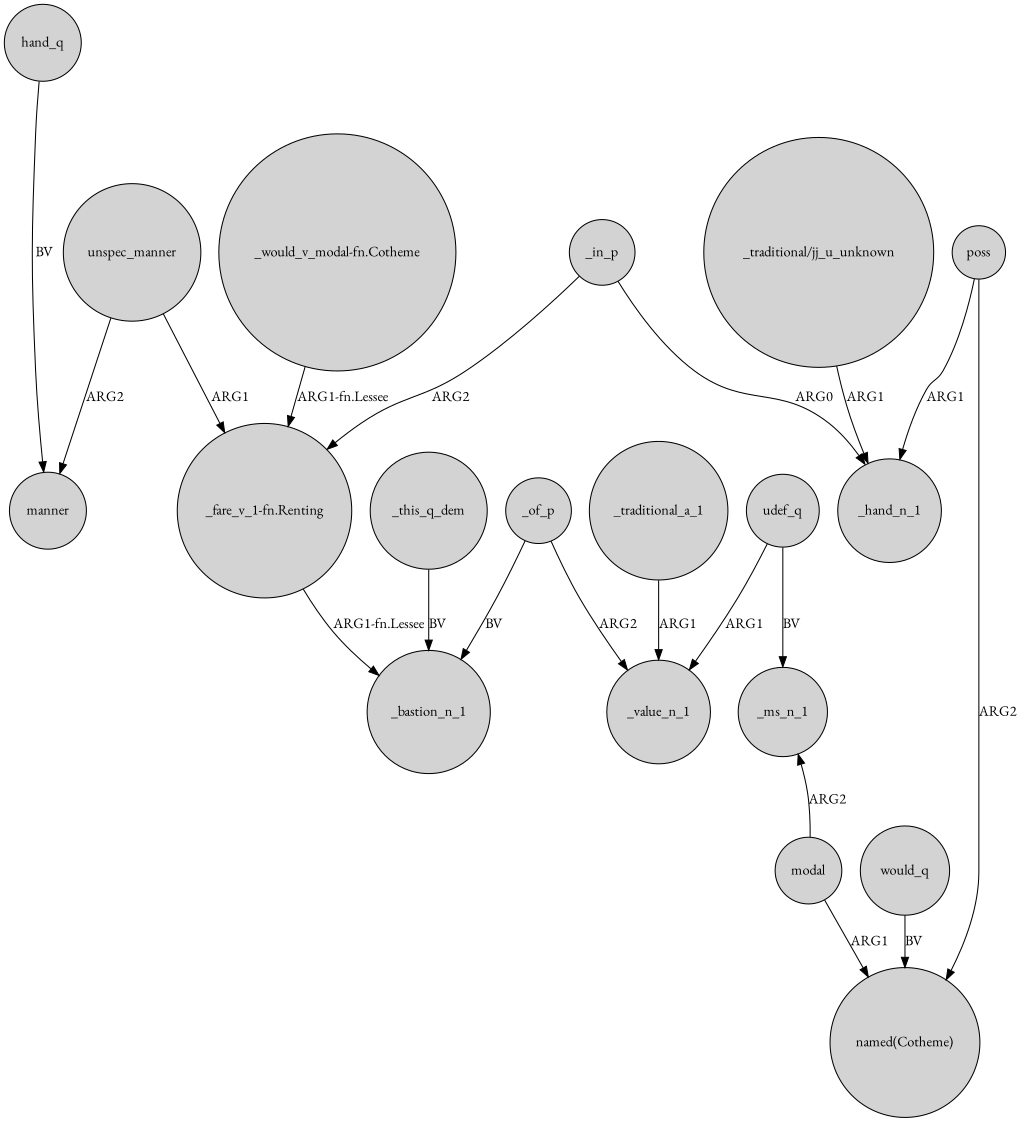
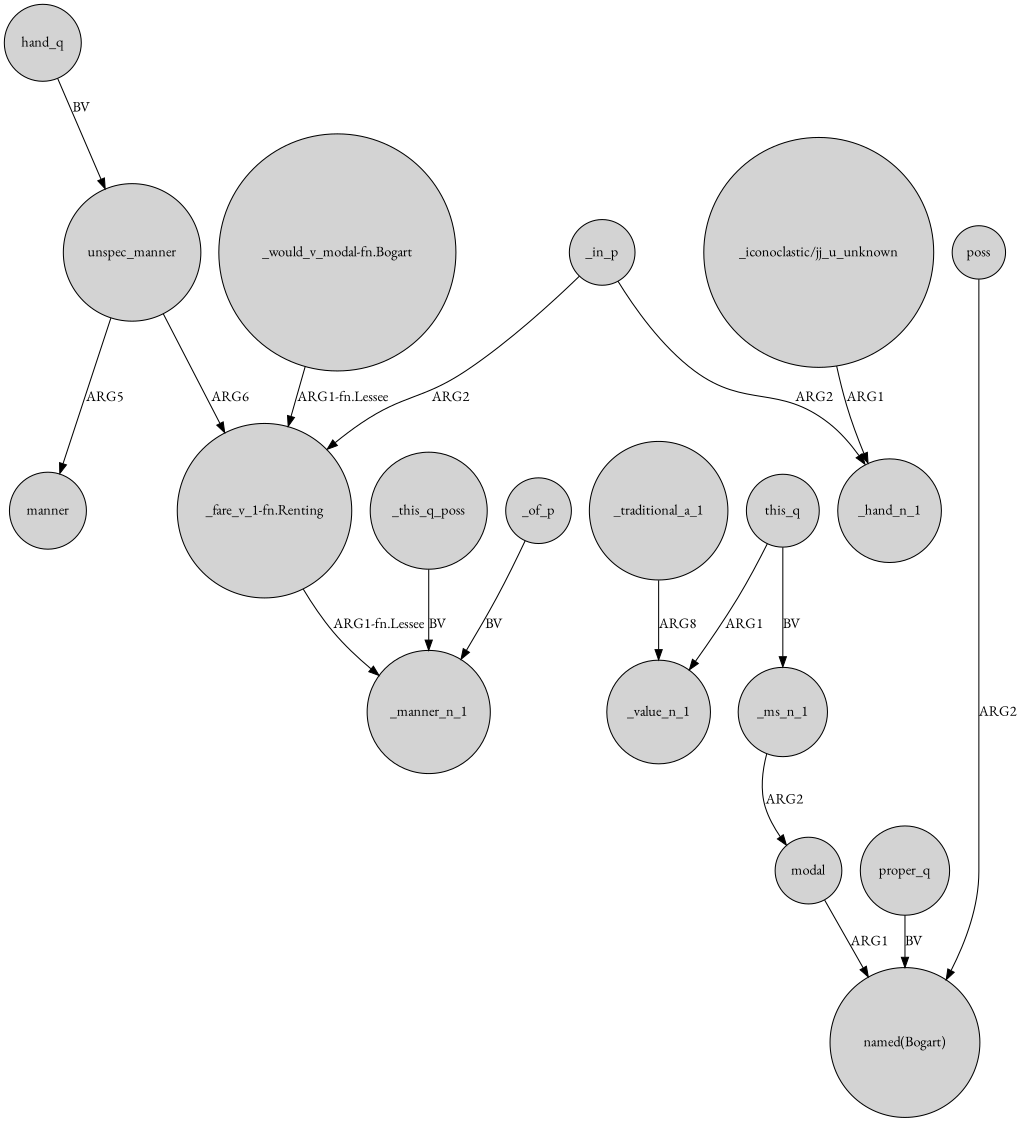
(337, 252) -> (337, 252)
(819, 252) -> (819, 252)
(32, 272) -> (79, 129)
(945, 367) -> none
(105, 397) -> (105, 397)
(230, 397) -> (230, 397)
(814, 397) -> (814, 397)
(429, 511) -> (429, 511)
(783, 511) -> (783, 511)
(583, 603) -> none
(678, 624) -> (678, 624)
(429, 712) -> (429, 712)
(809, 800) -> (763, 797)
(905, 871) -> (905, 871)
(905, 1043) -> (905, 1043)
